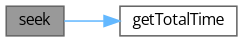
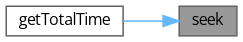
(84, 21) -> (143, 21)
